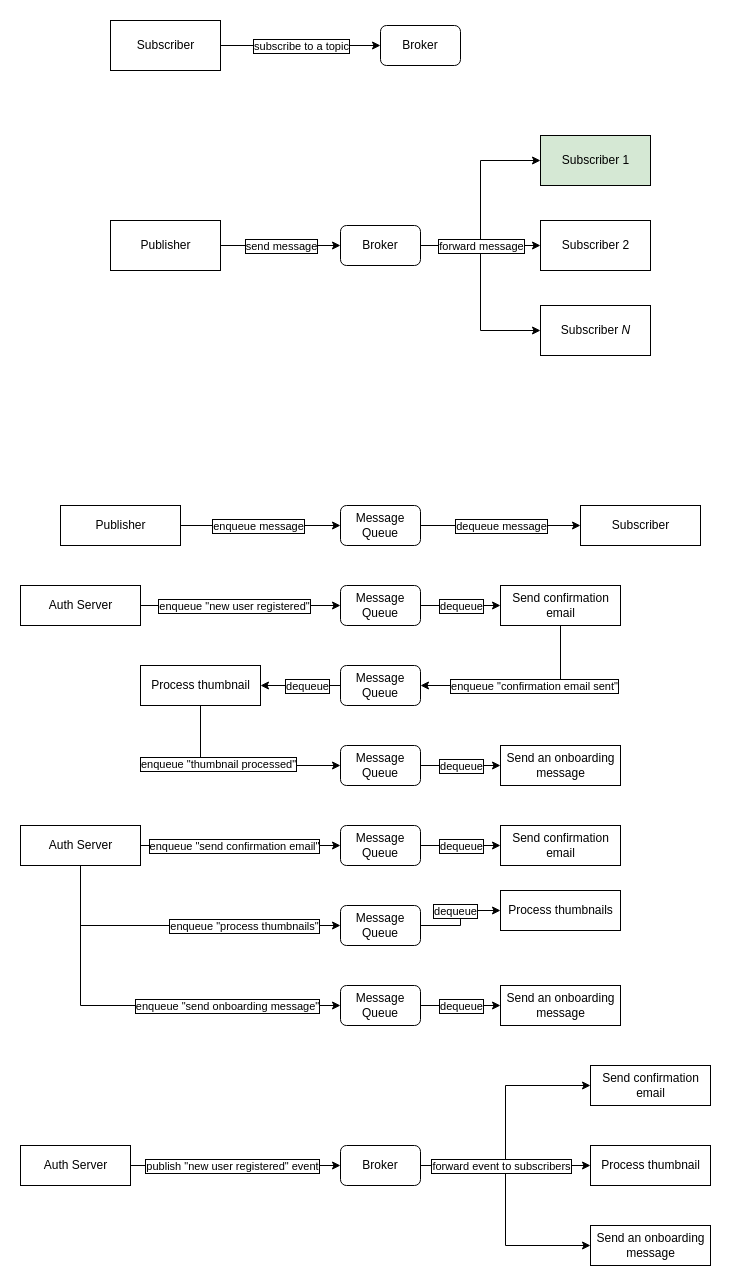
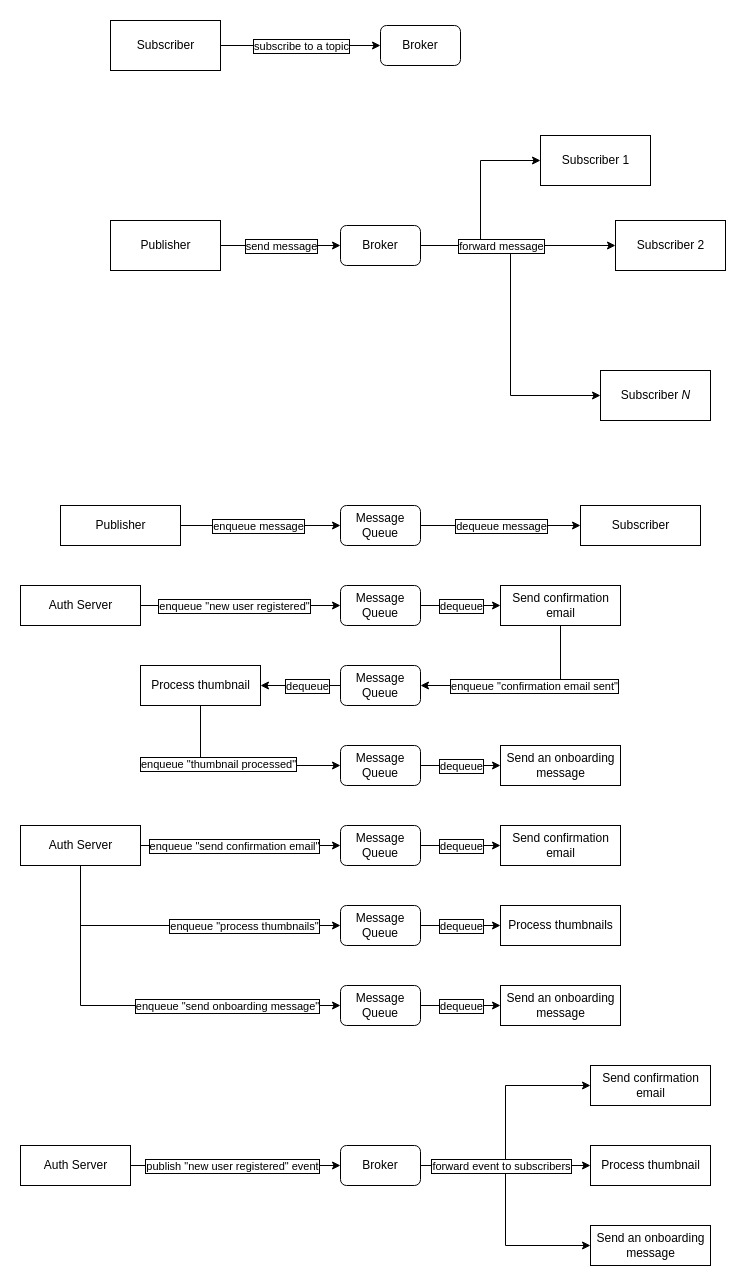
(596, 161) -> (596, 161)
(596, 246) -> (671, 246)
(596, 331) -> (656, 396)
(561, 911) -> (561, 926)
